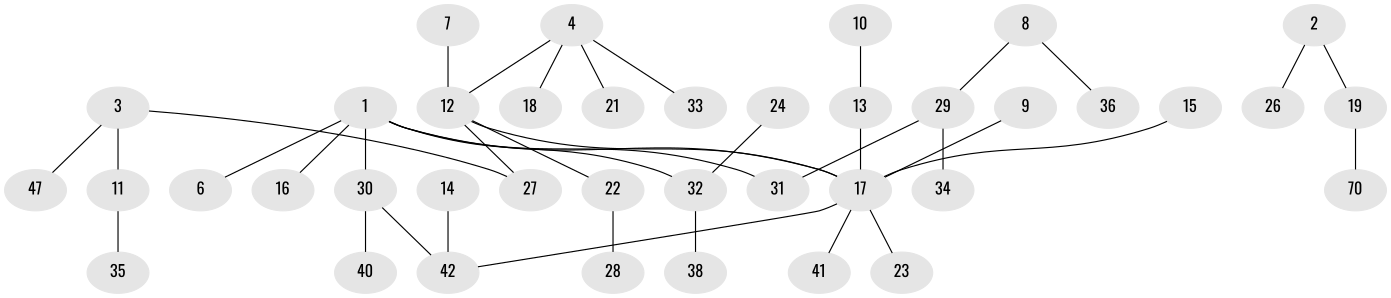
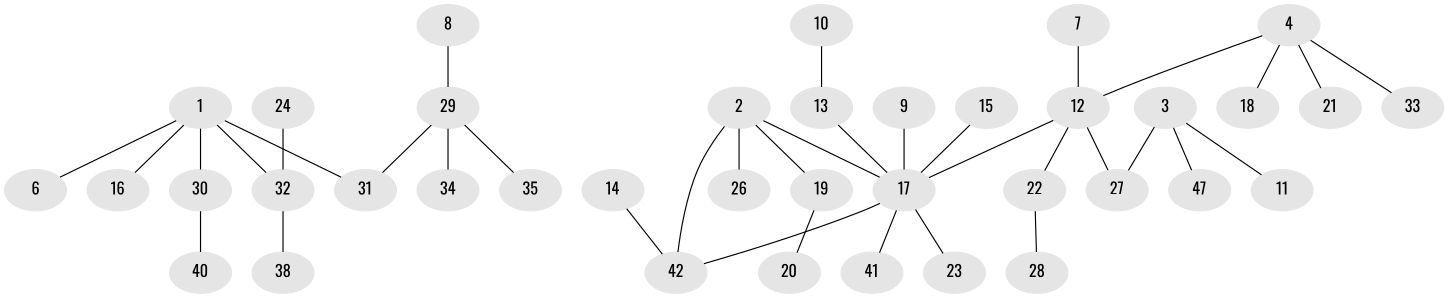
(1108, 108) -> none
(613, 149) -> (822, 149)
(1356, 190) -> (789, 273)
(407, 231) -> (692, 186)
(118, 232) -> (489, 149)
